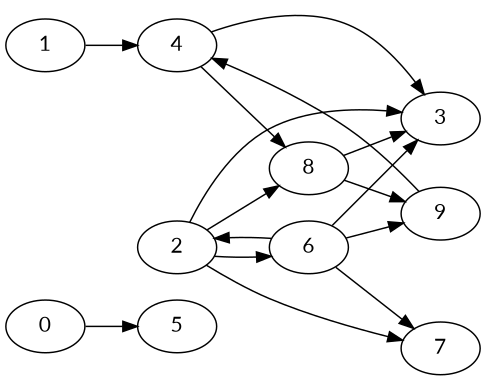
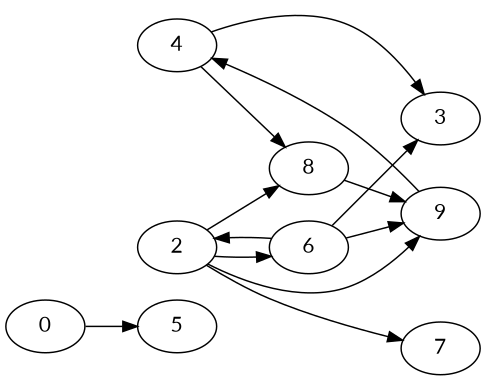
(45, 45) -> none
(257, 136) -> (313, 293)
(360, 149) -> none
(369, 293) -> none
